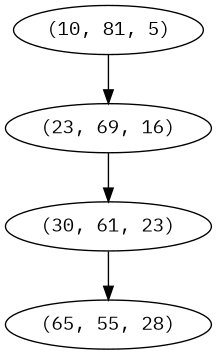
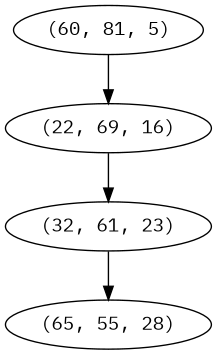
(108, 30) -> (108, 30)
(108, 128) -> (108, 128)
(108, 226) -> (108, 226)
